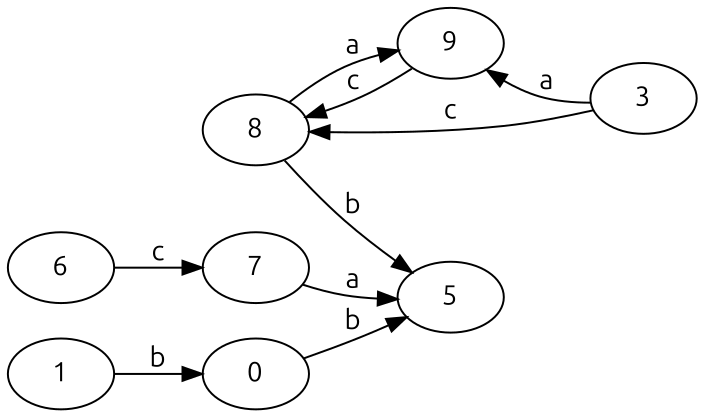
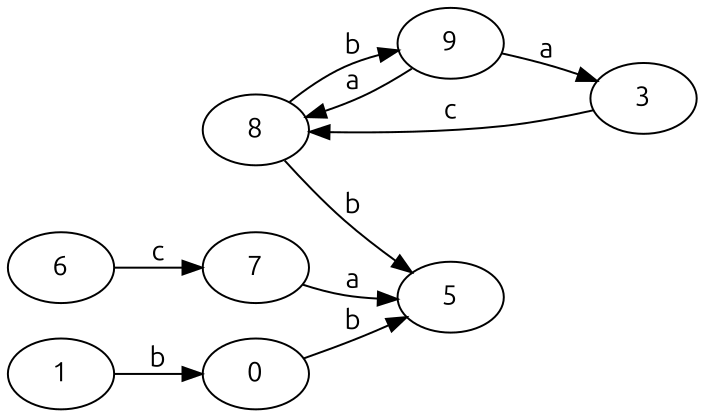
(353, 46) -> (353, 46)
(353, 82) -> (353, 82)
(545, 98) -> (540, 63)
